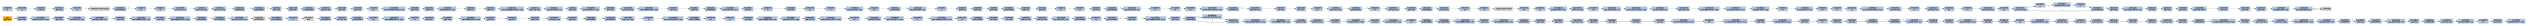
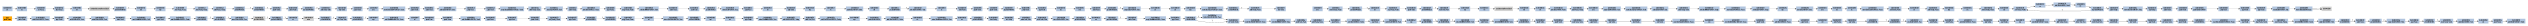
(1301, 9) -> none
